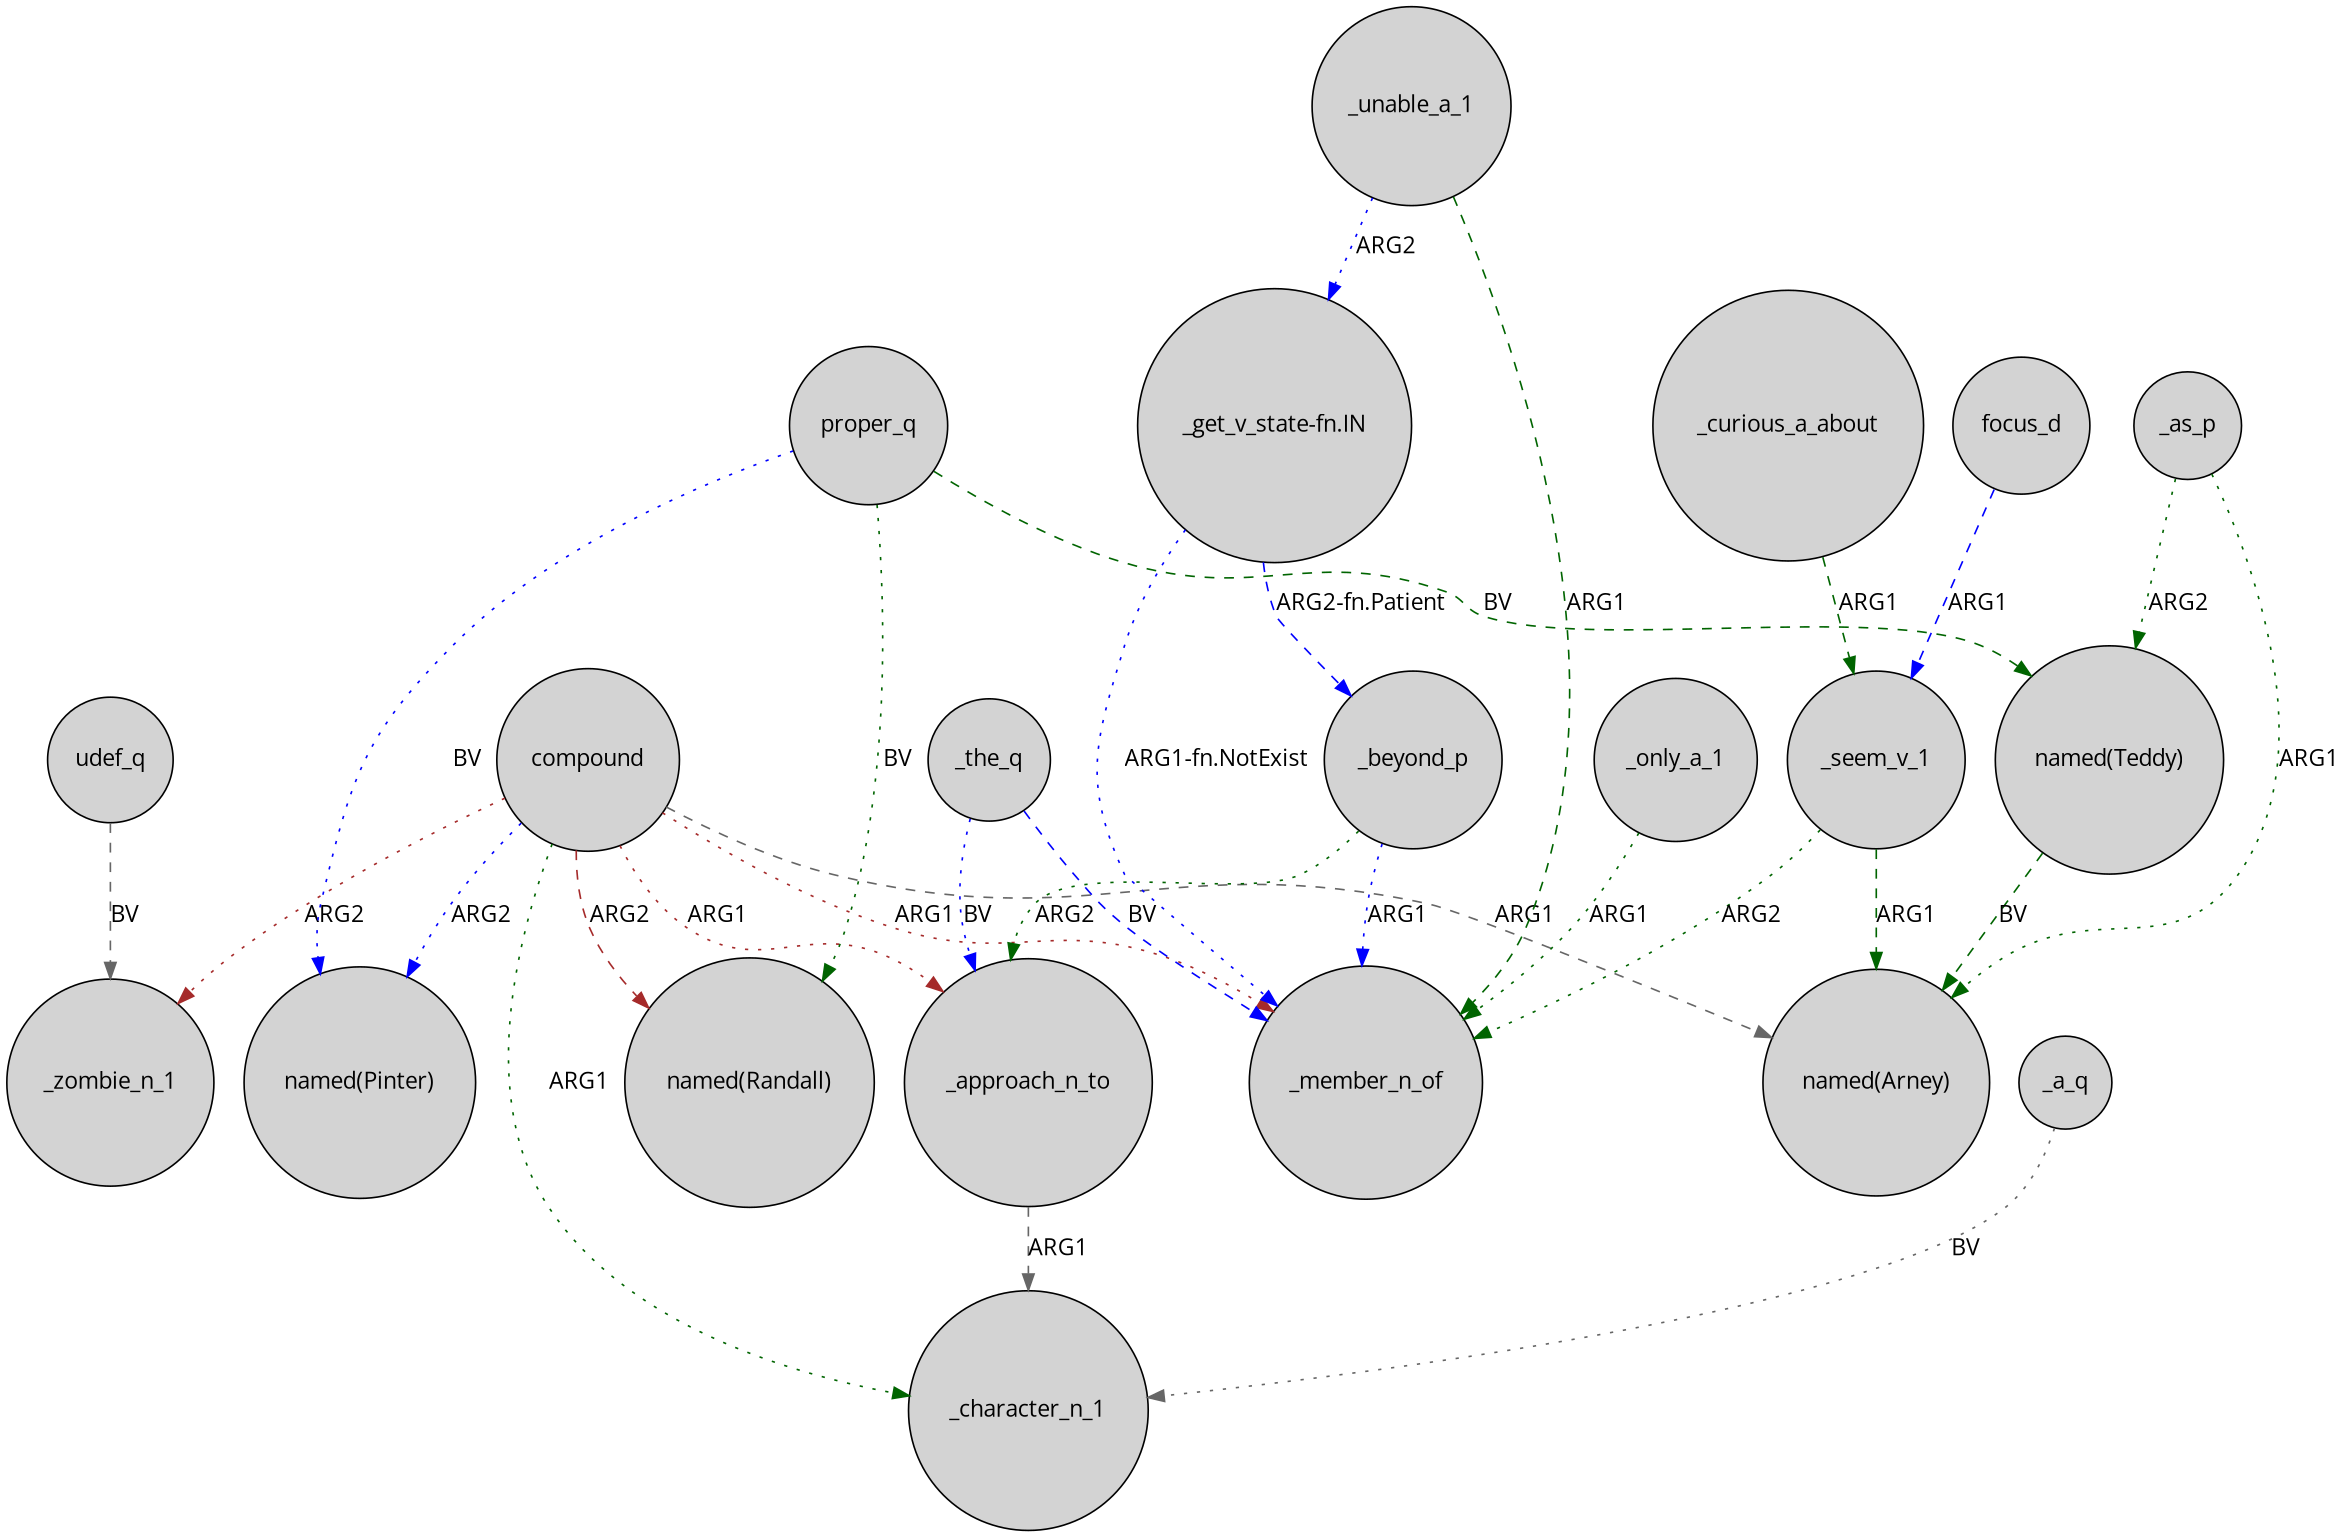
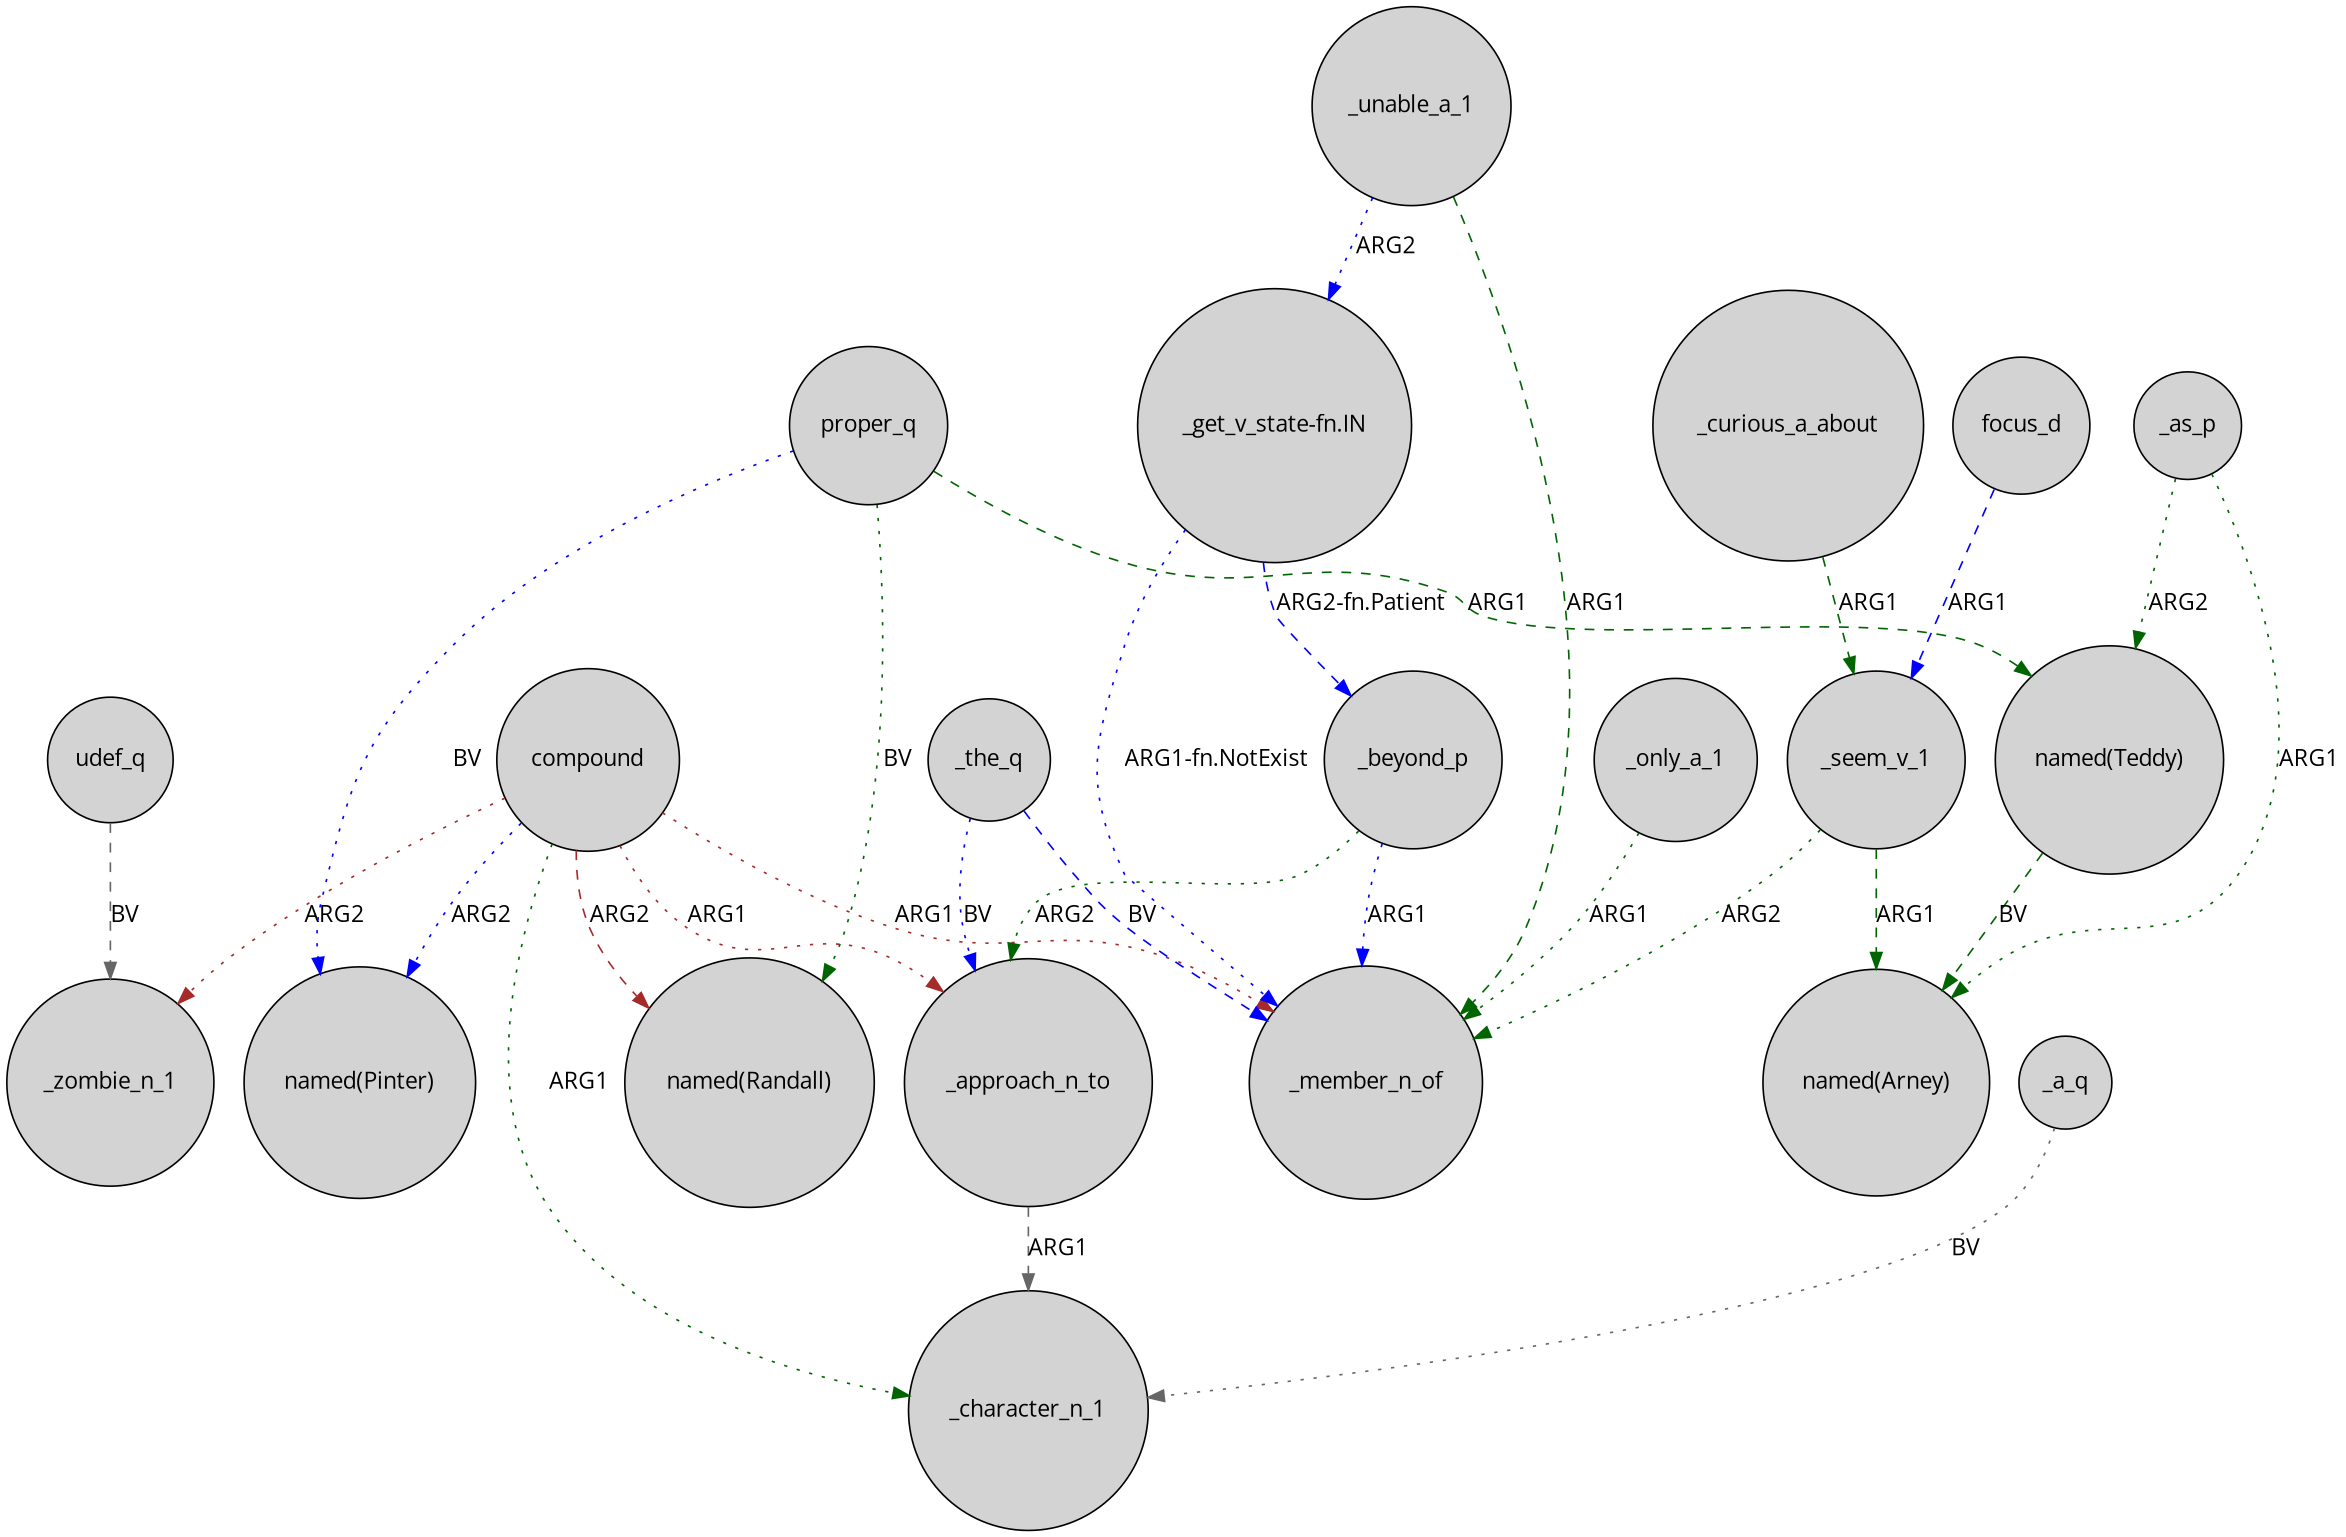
(1498, 604) -> (1498, 604)
(1301, 887) -> none
